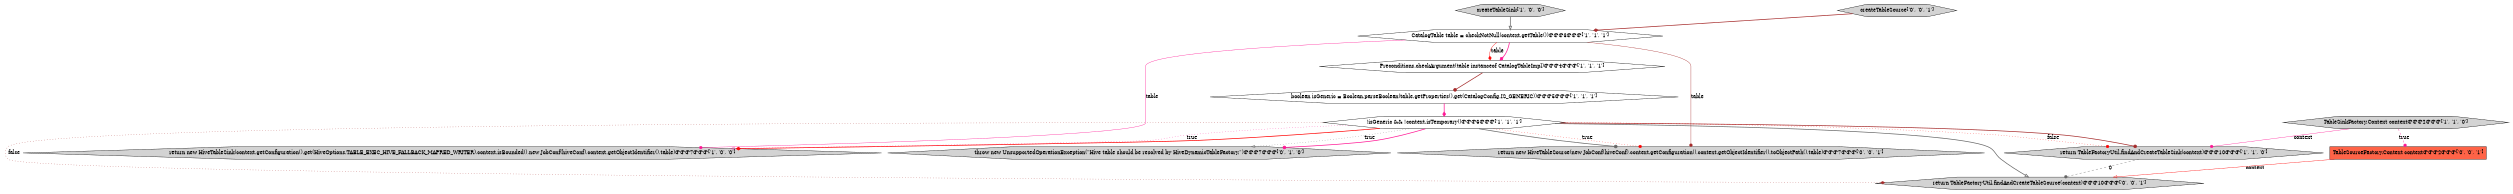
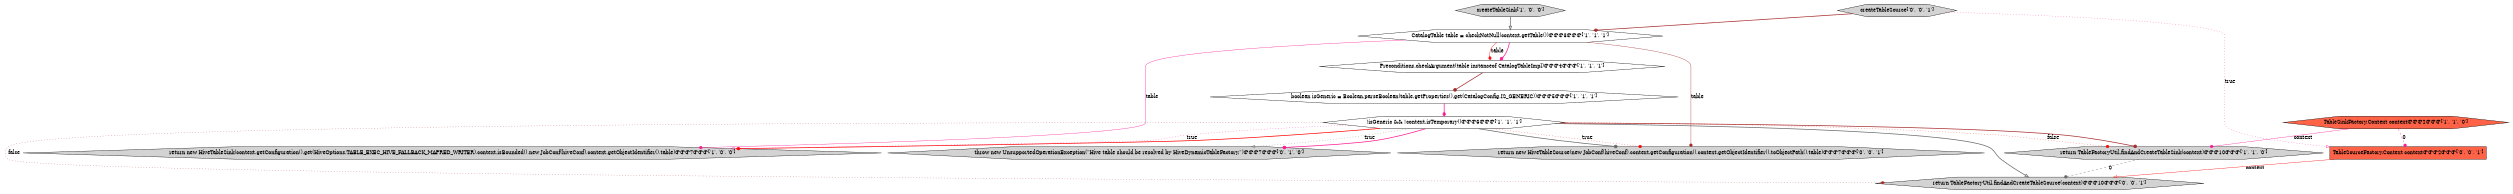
none -> (2184, 25)
(2396, 122) -> (2396, 122)
(2404, 138) -> (2404, 138)
